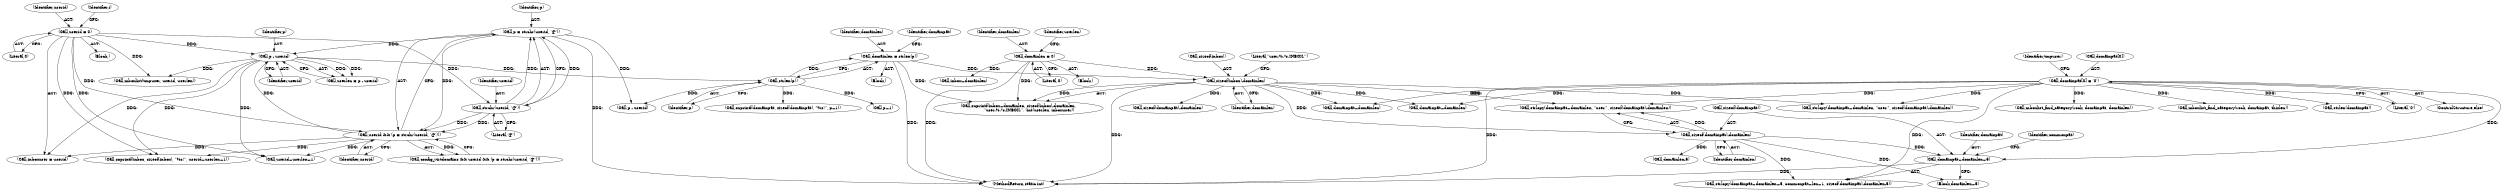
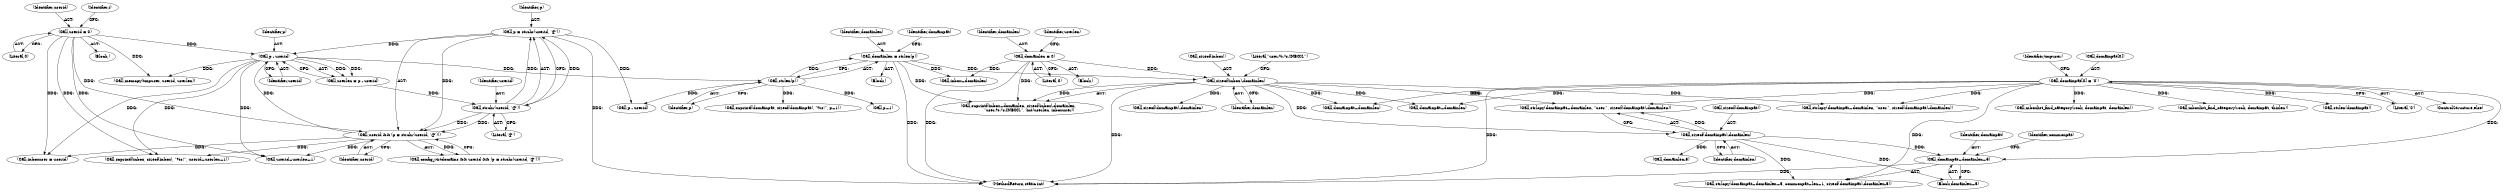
(302, 39) -> (423, 94)
(429, 67) -> none
none -> (925, 69)
(155, 81) -> (155, 81)
(53, 93) -> (53, 93)
(1858, 116) -> (1949, 173)
